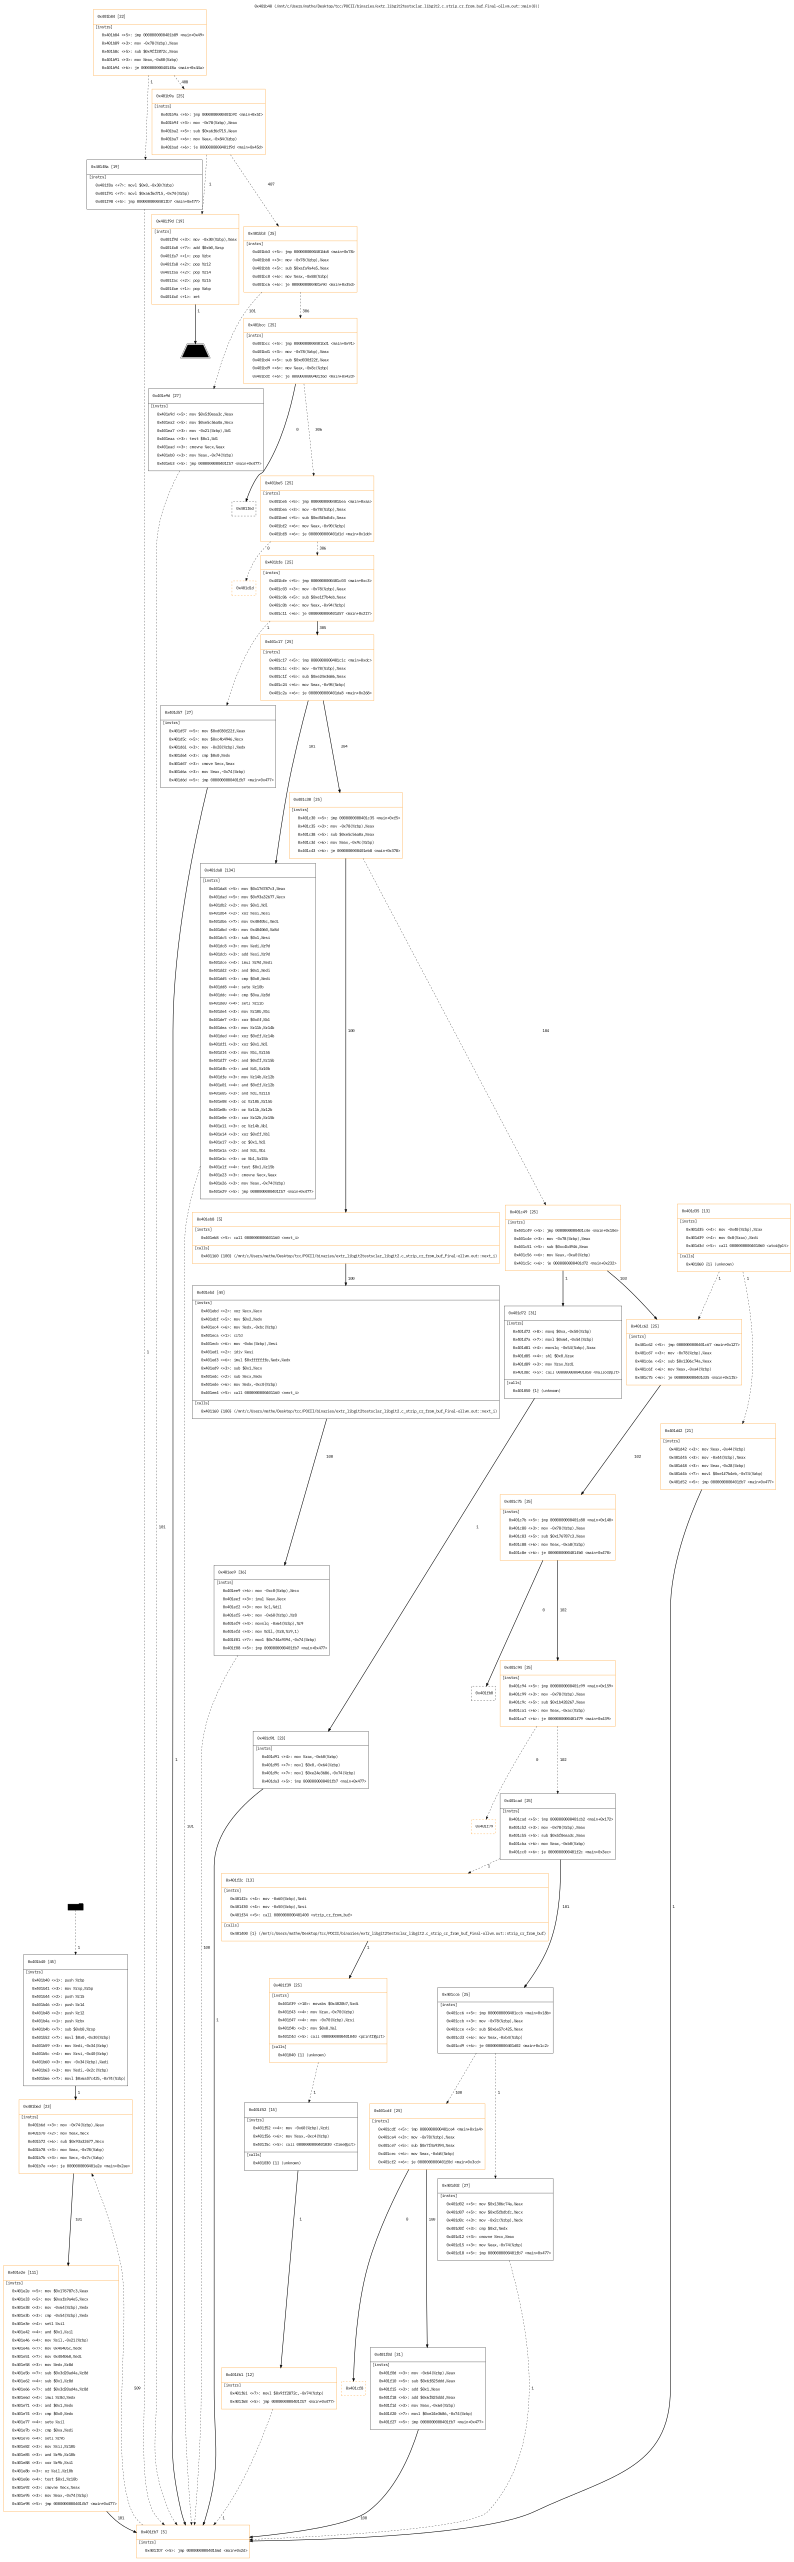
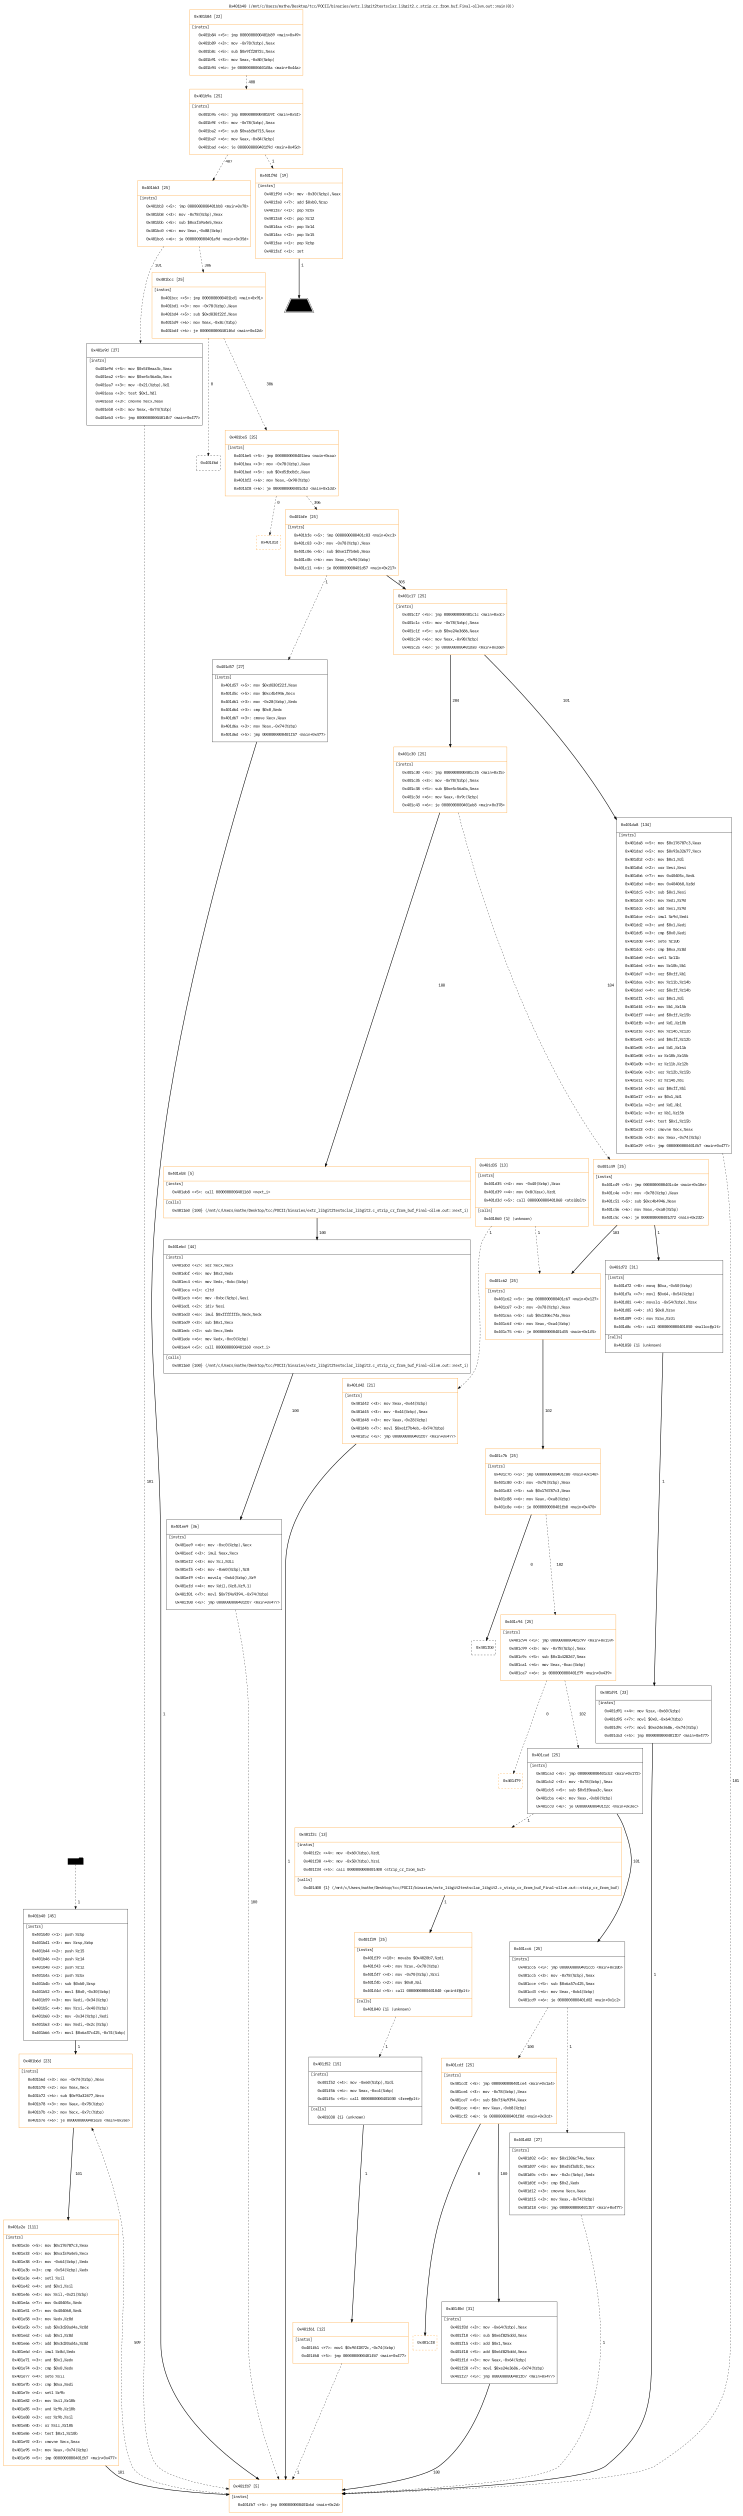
(144, 184) -> none
(278, 444) -> (208, 396)
(558, 1609) -> (550, 1563)
